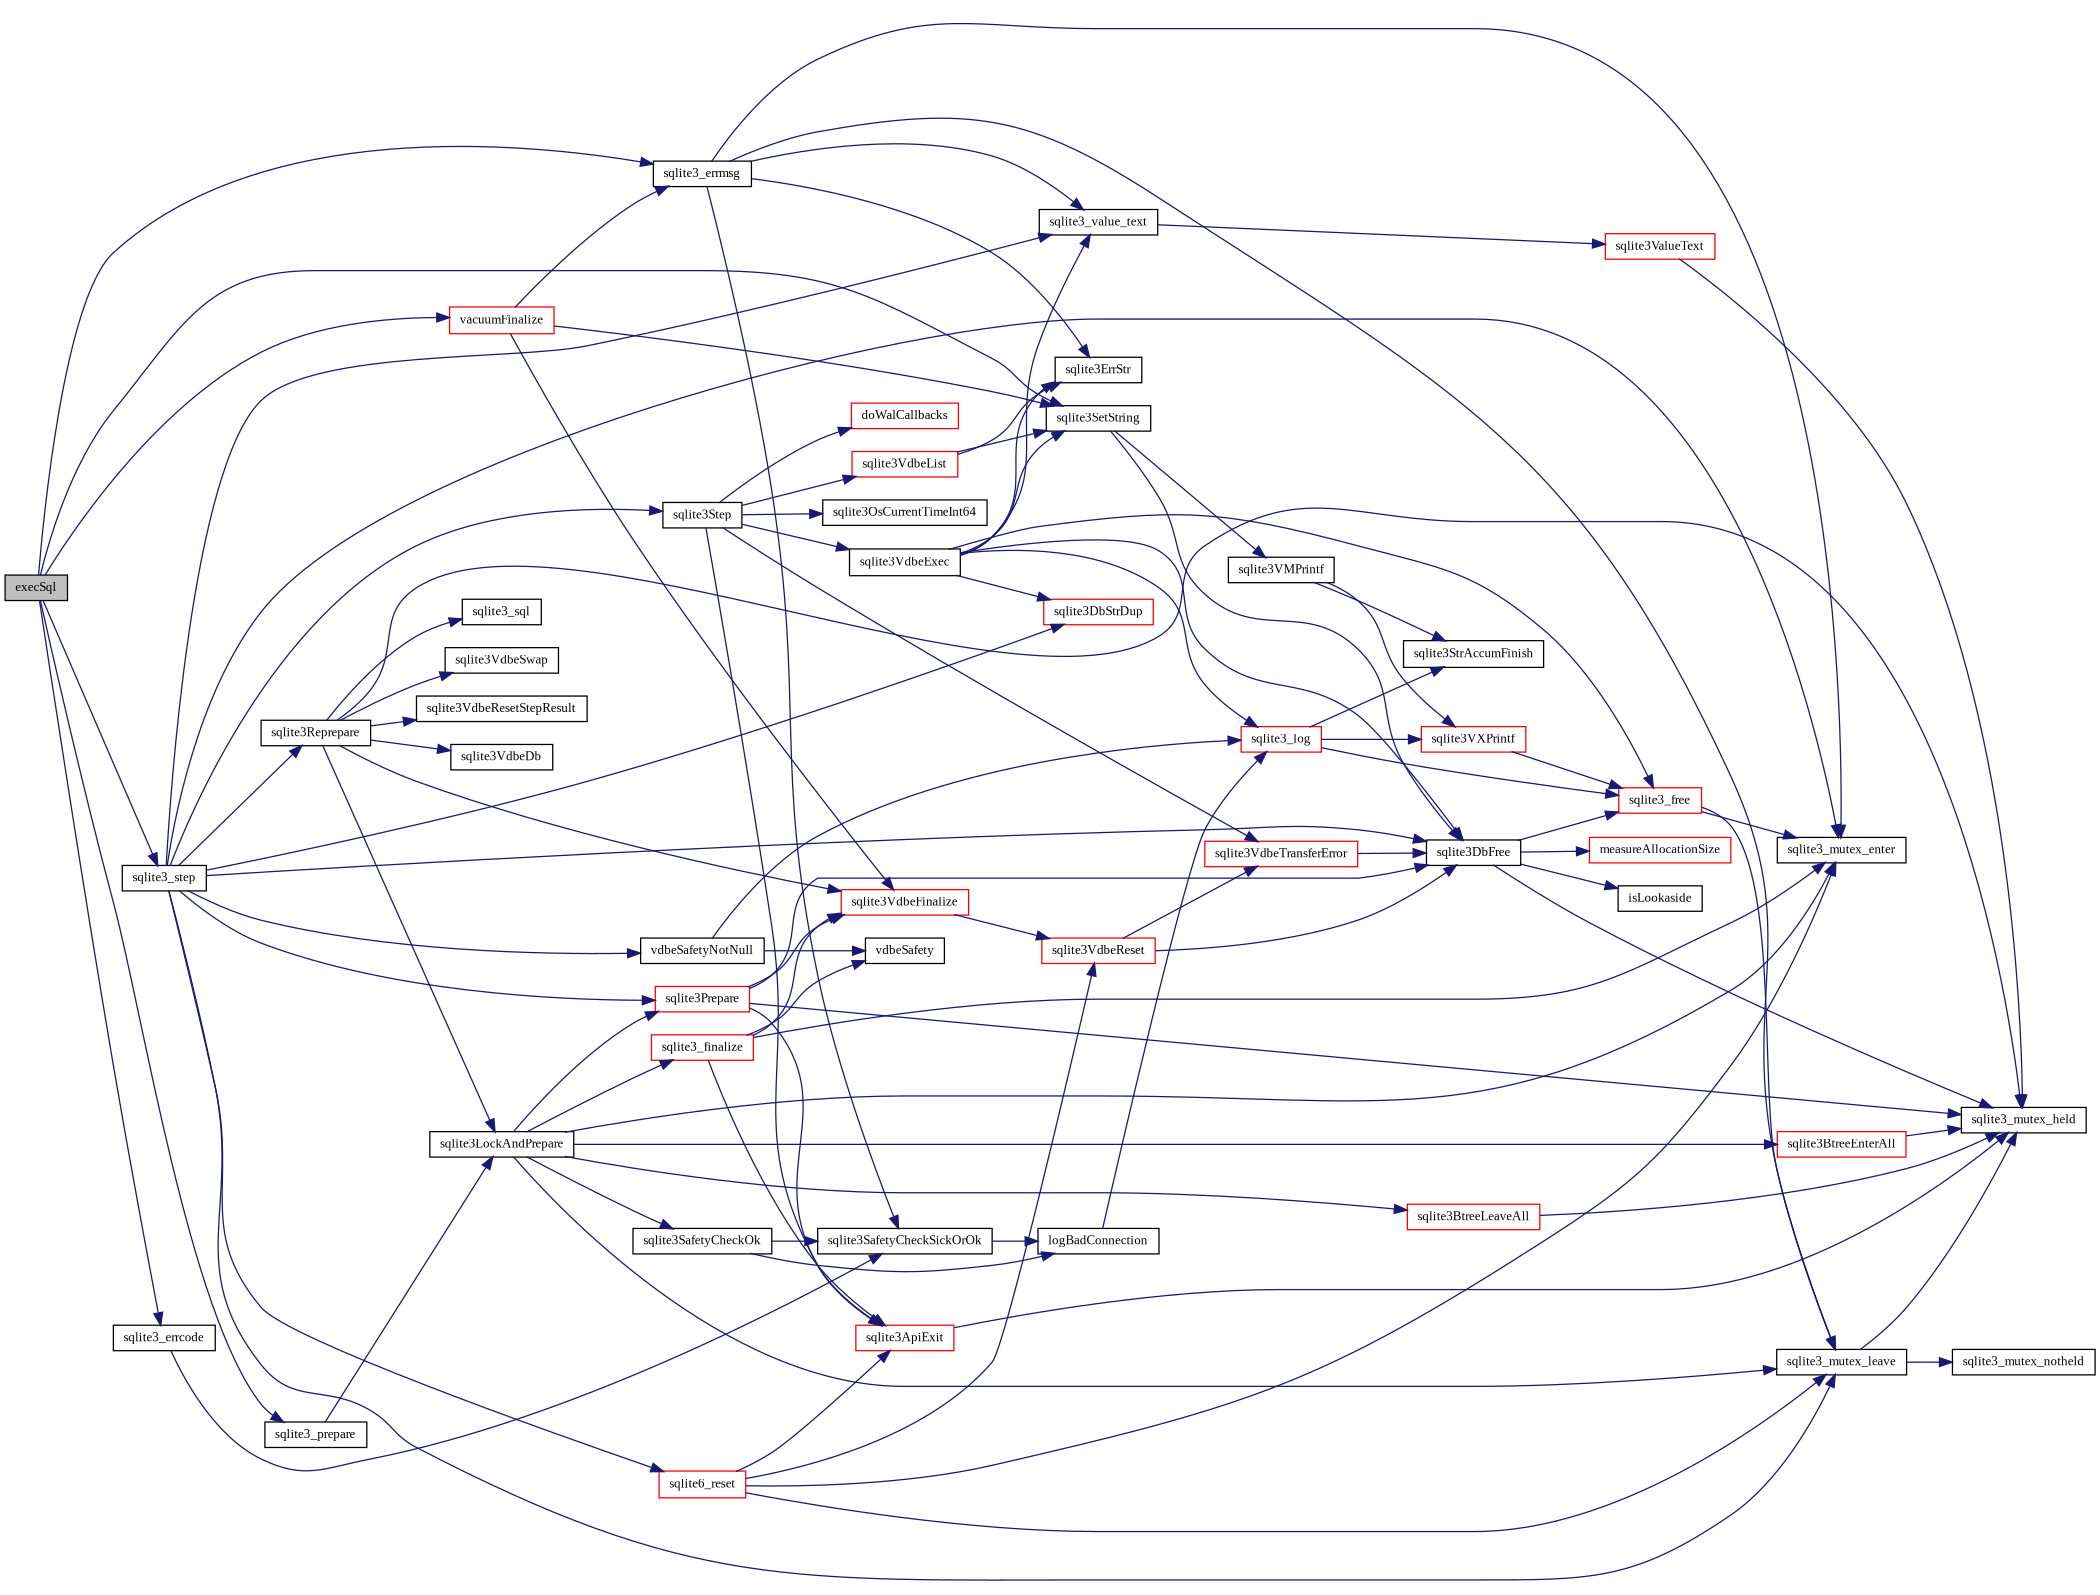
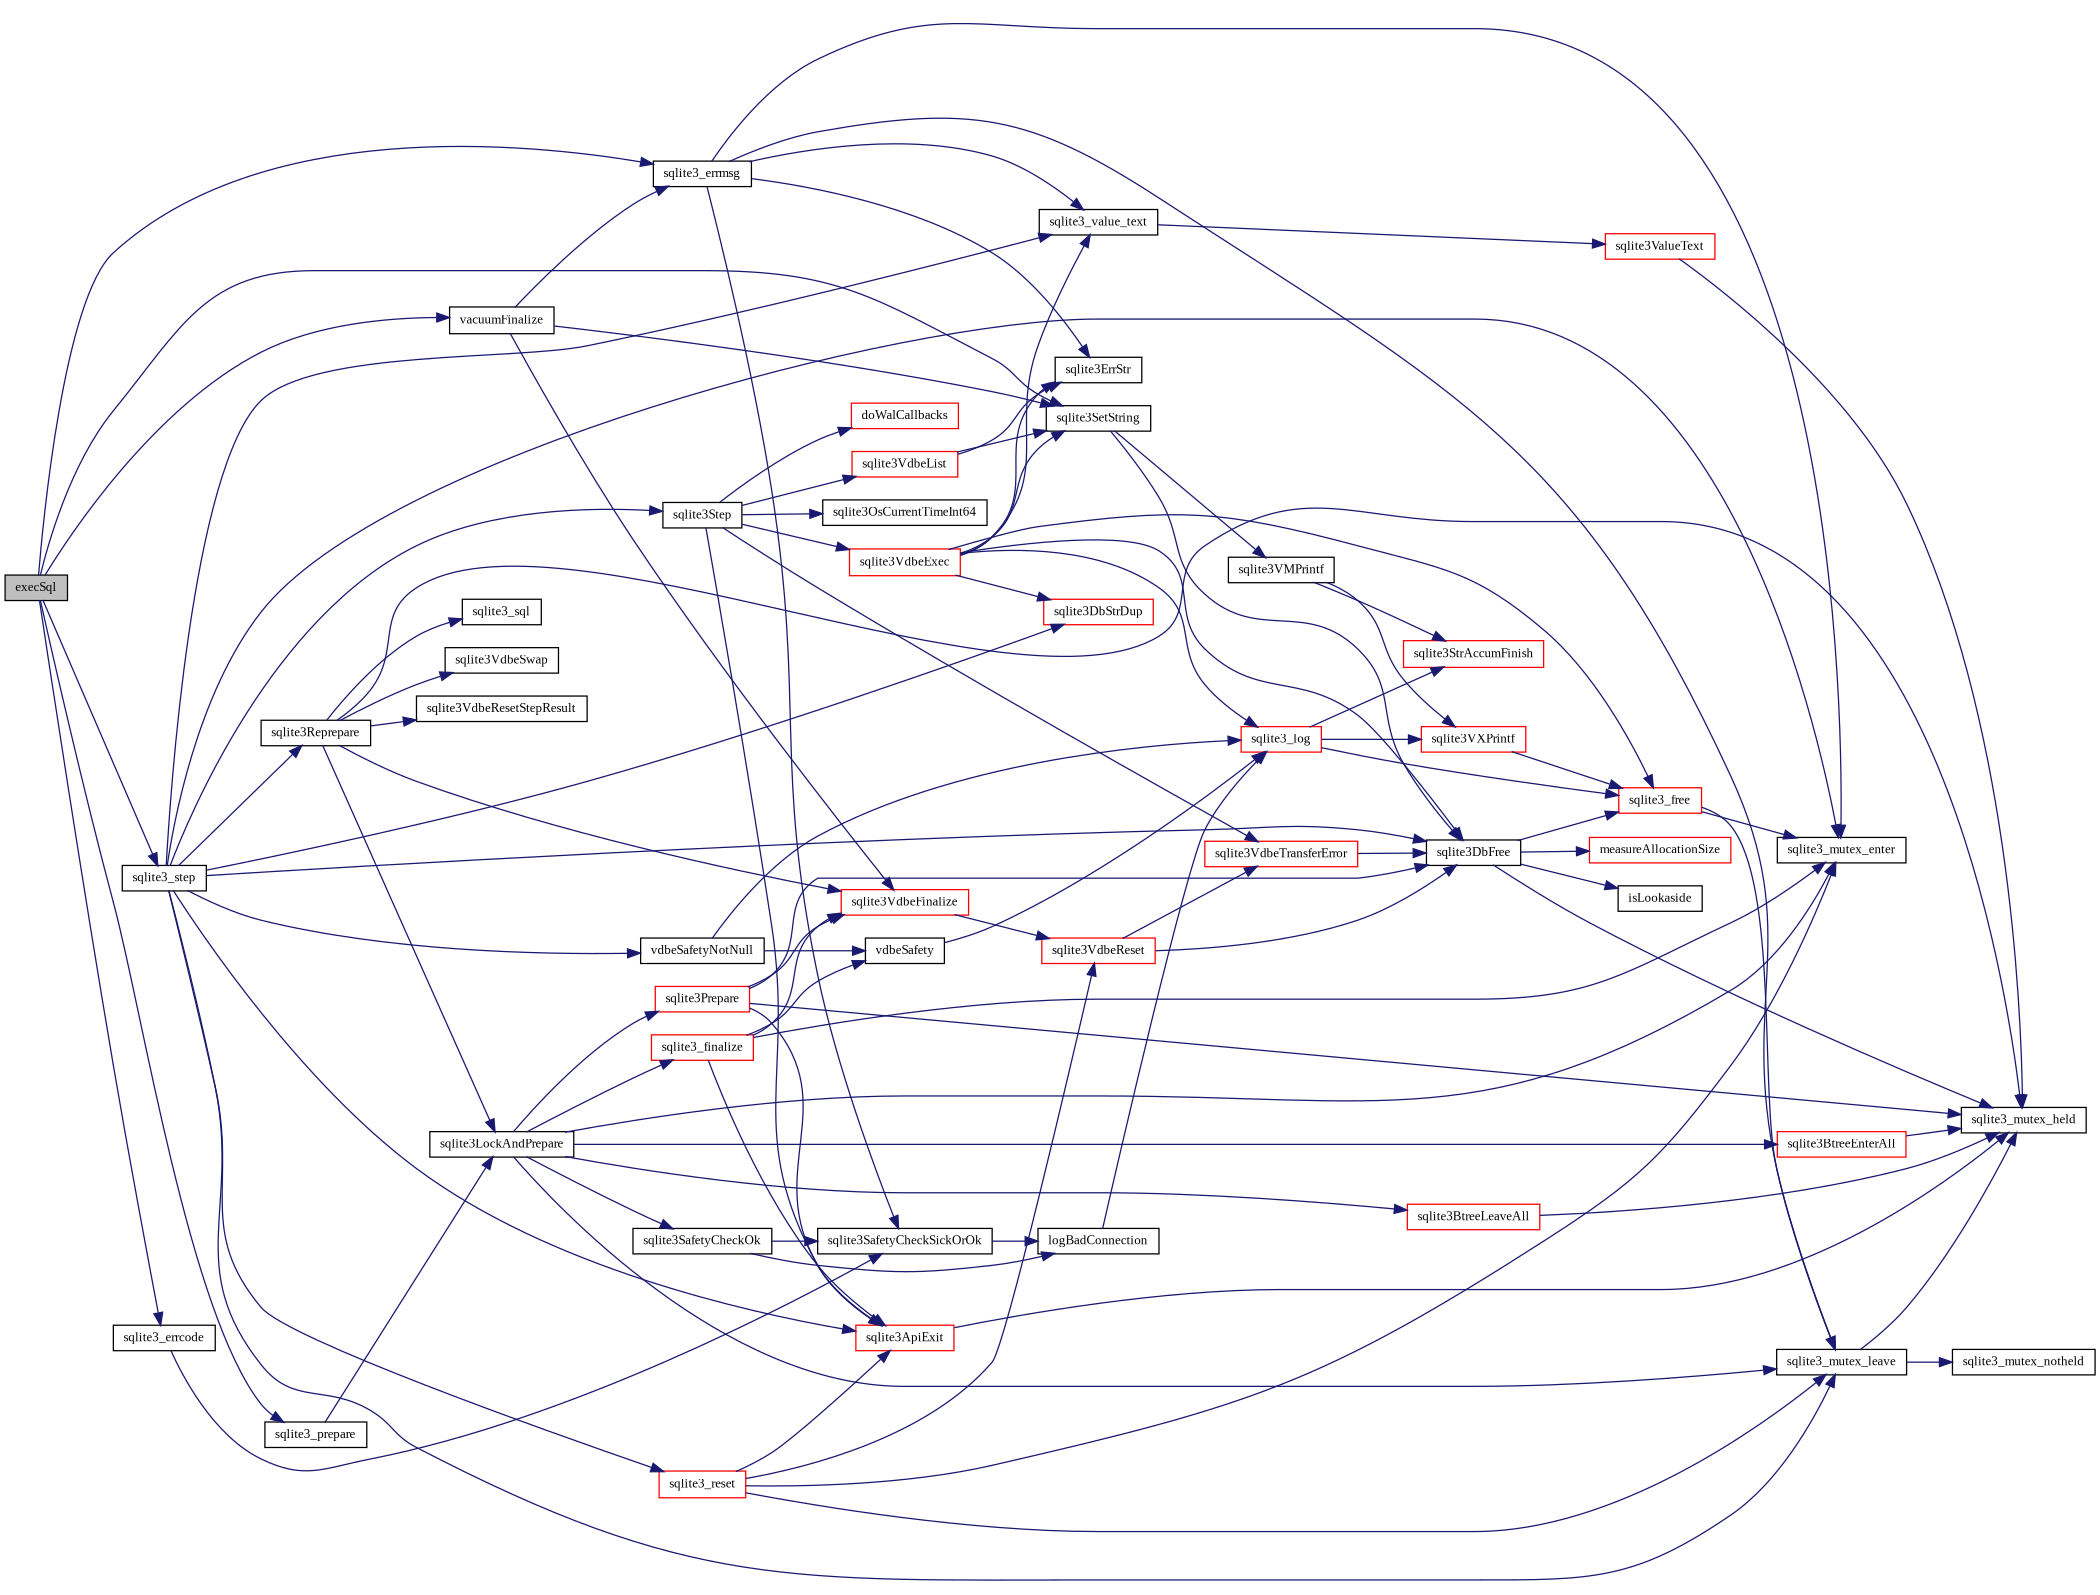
(502, 320) -> (502, 320)
(905, 562) -> (905, 562)
(1474, 654) -> (1474, 654)
(502, 757) -> none
none -> (1107, 864)
(401, 980) -> (453, 1193)
(702, 1484) -> (702, 1484)
